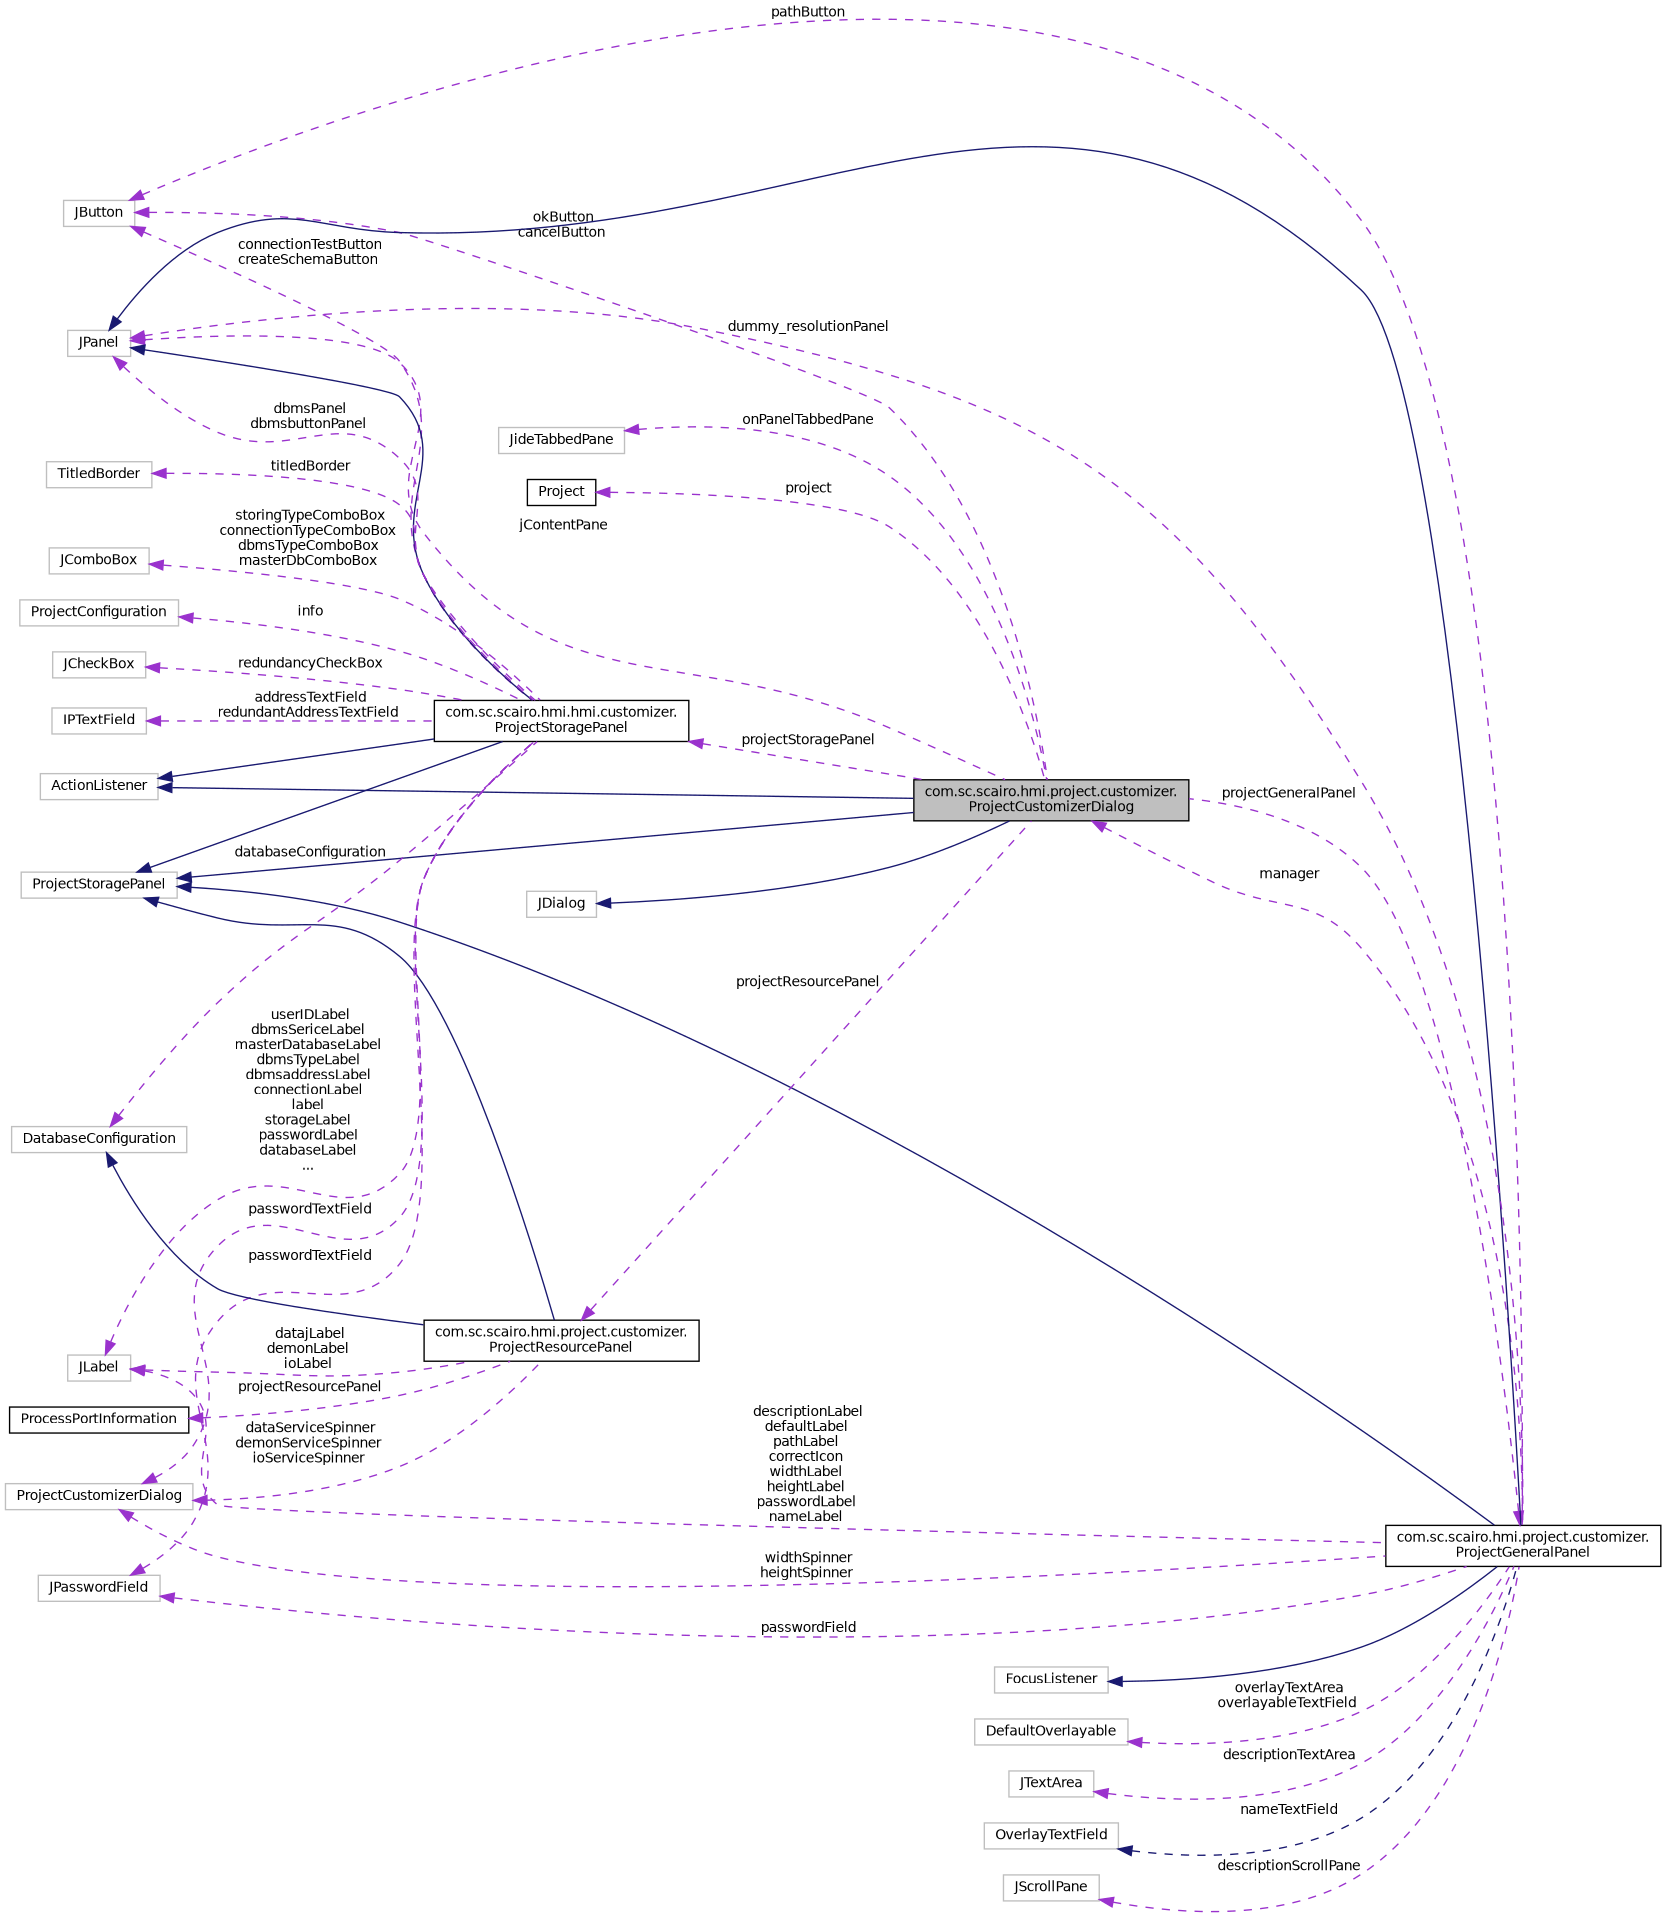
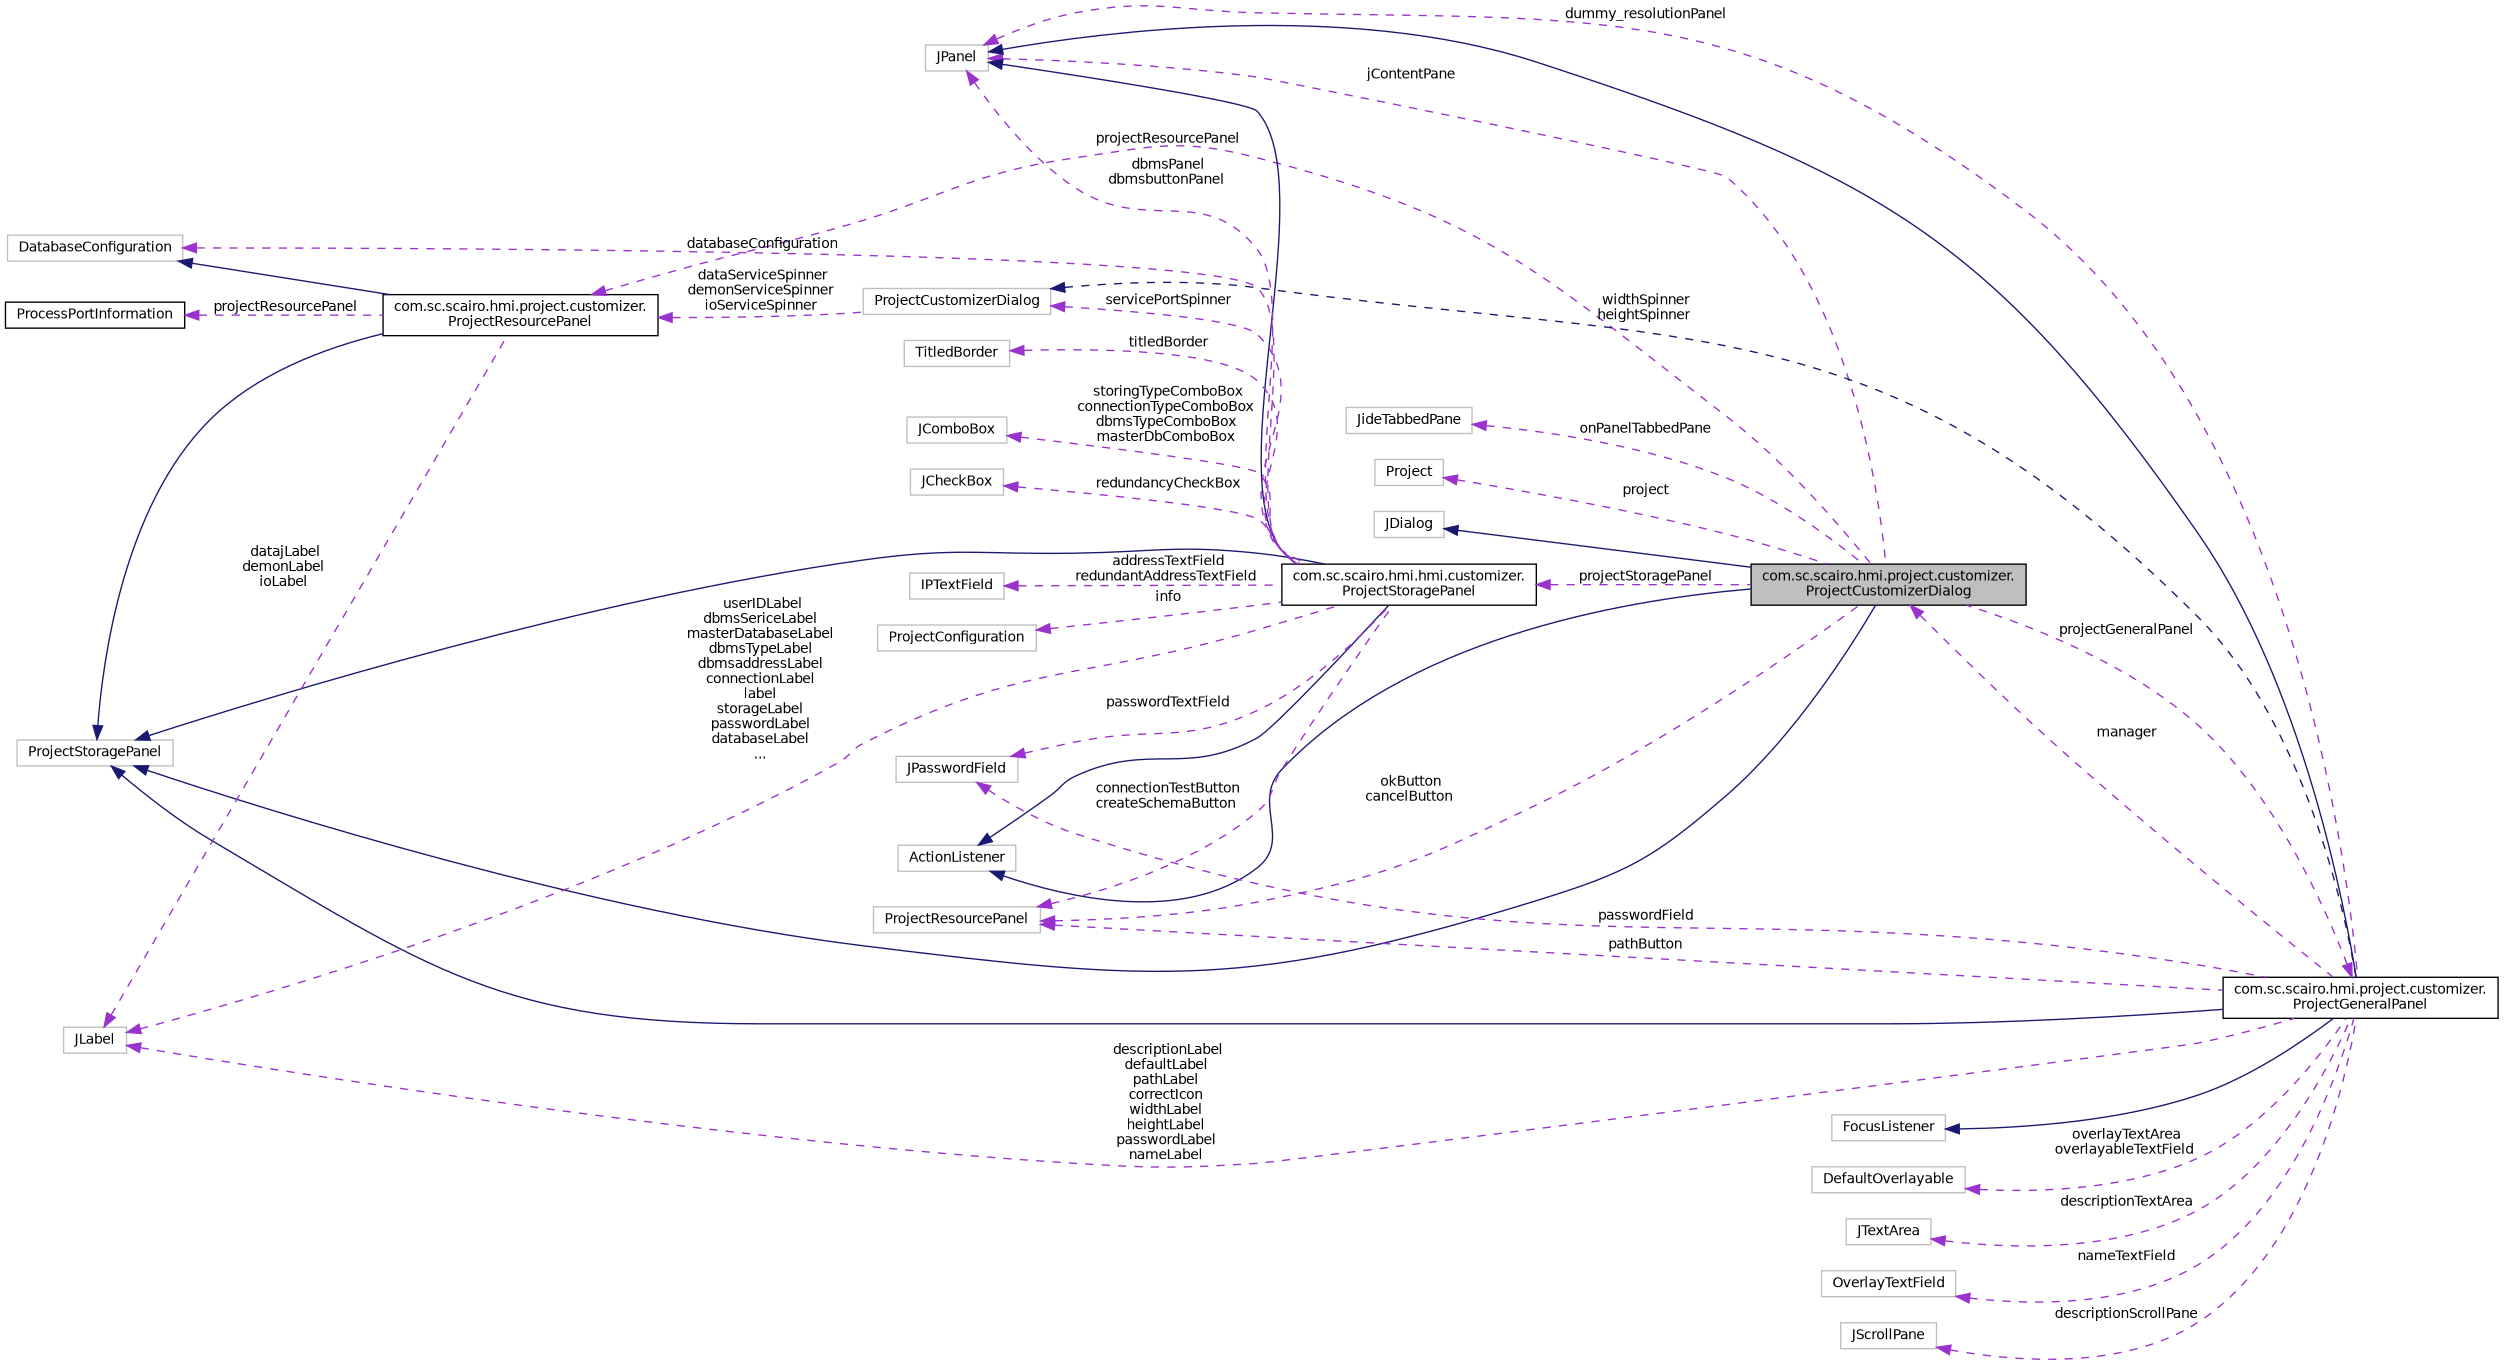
(99, 213) -> (957, 920)
(562, 492) -> (1409, 472)
(308, 1210) -> (1166, 301)
(391, 1470) -> (768, 316)
(753, 1585) -> (1863, 386)
(1388, 1798) -> (2223, 1246)
